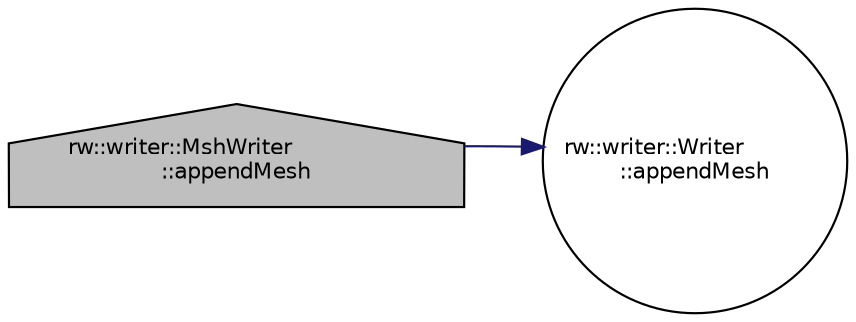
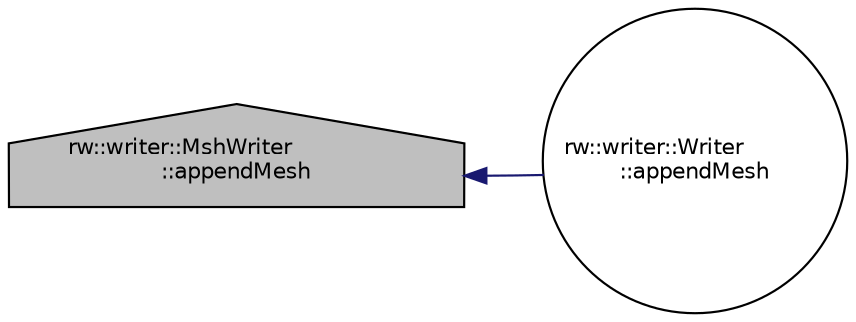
(493, 146) -> (515, 175)
